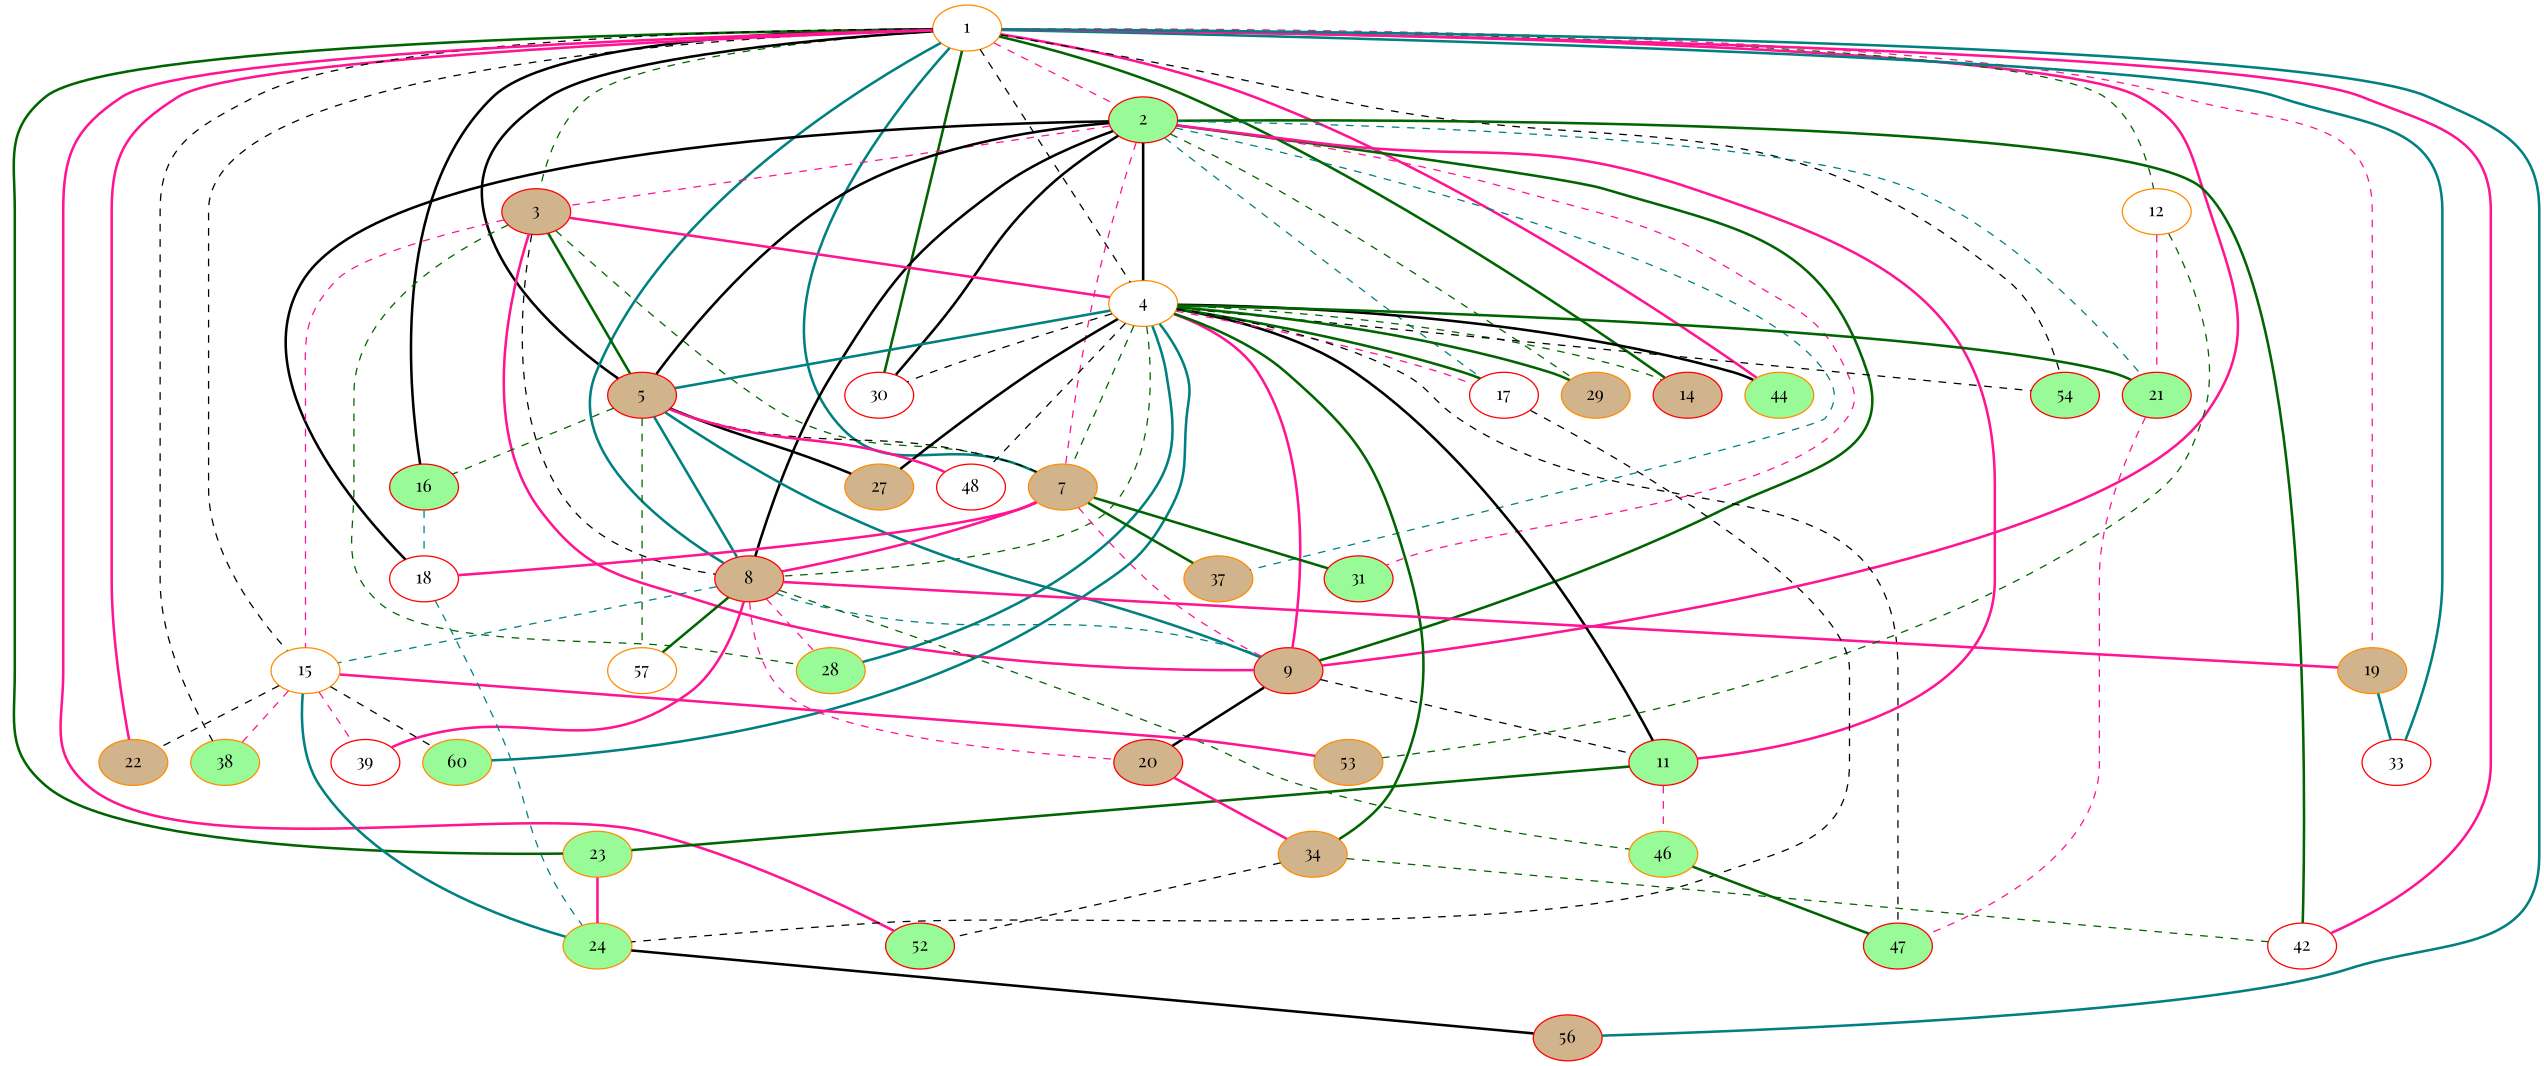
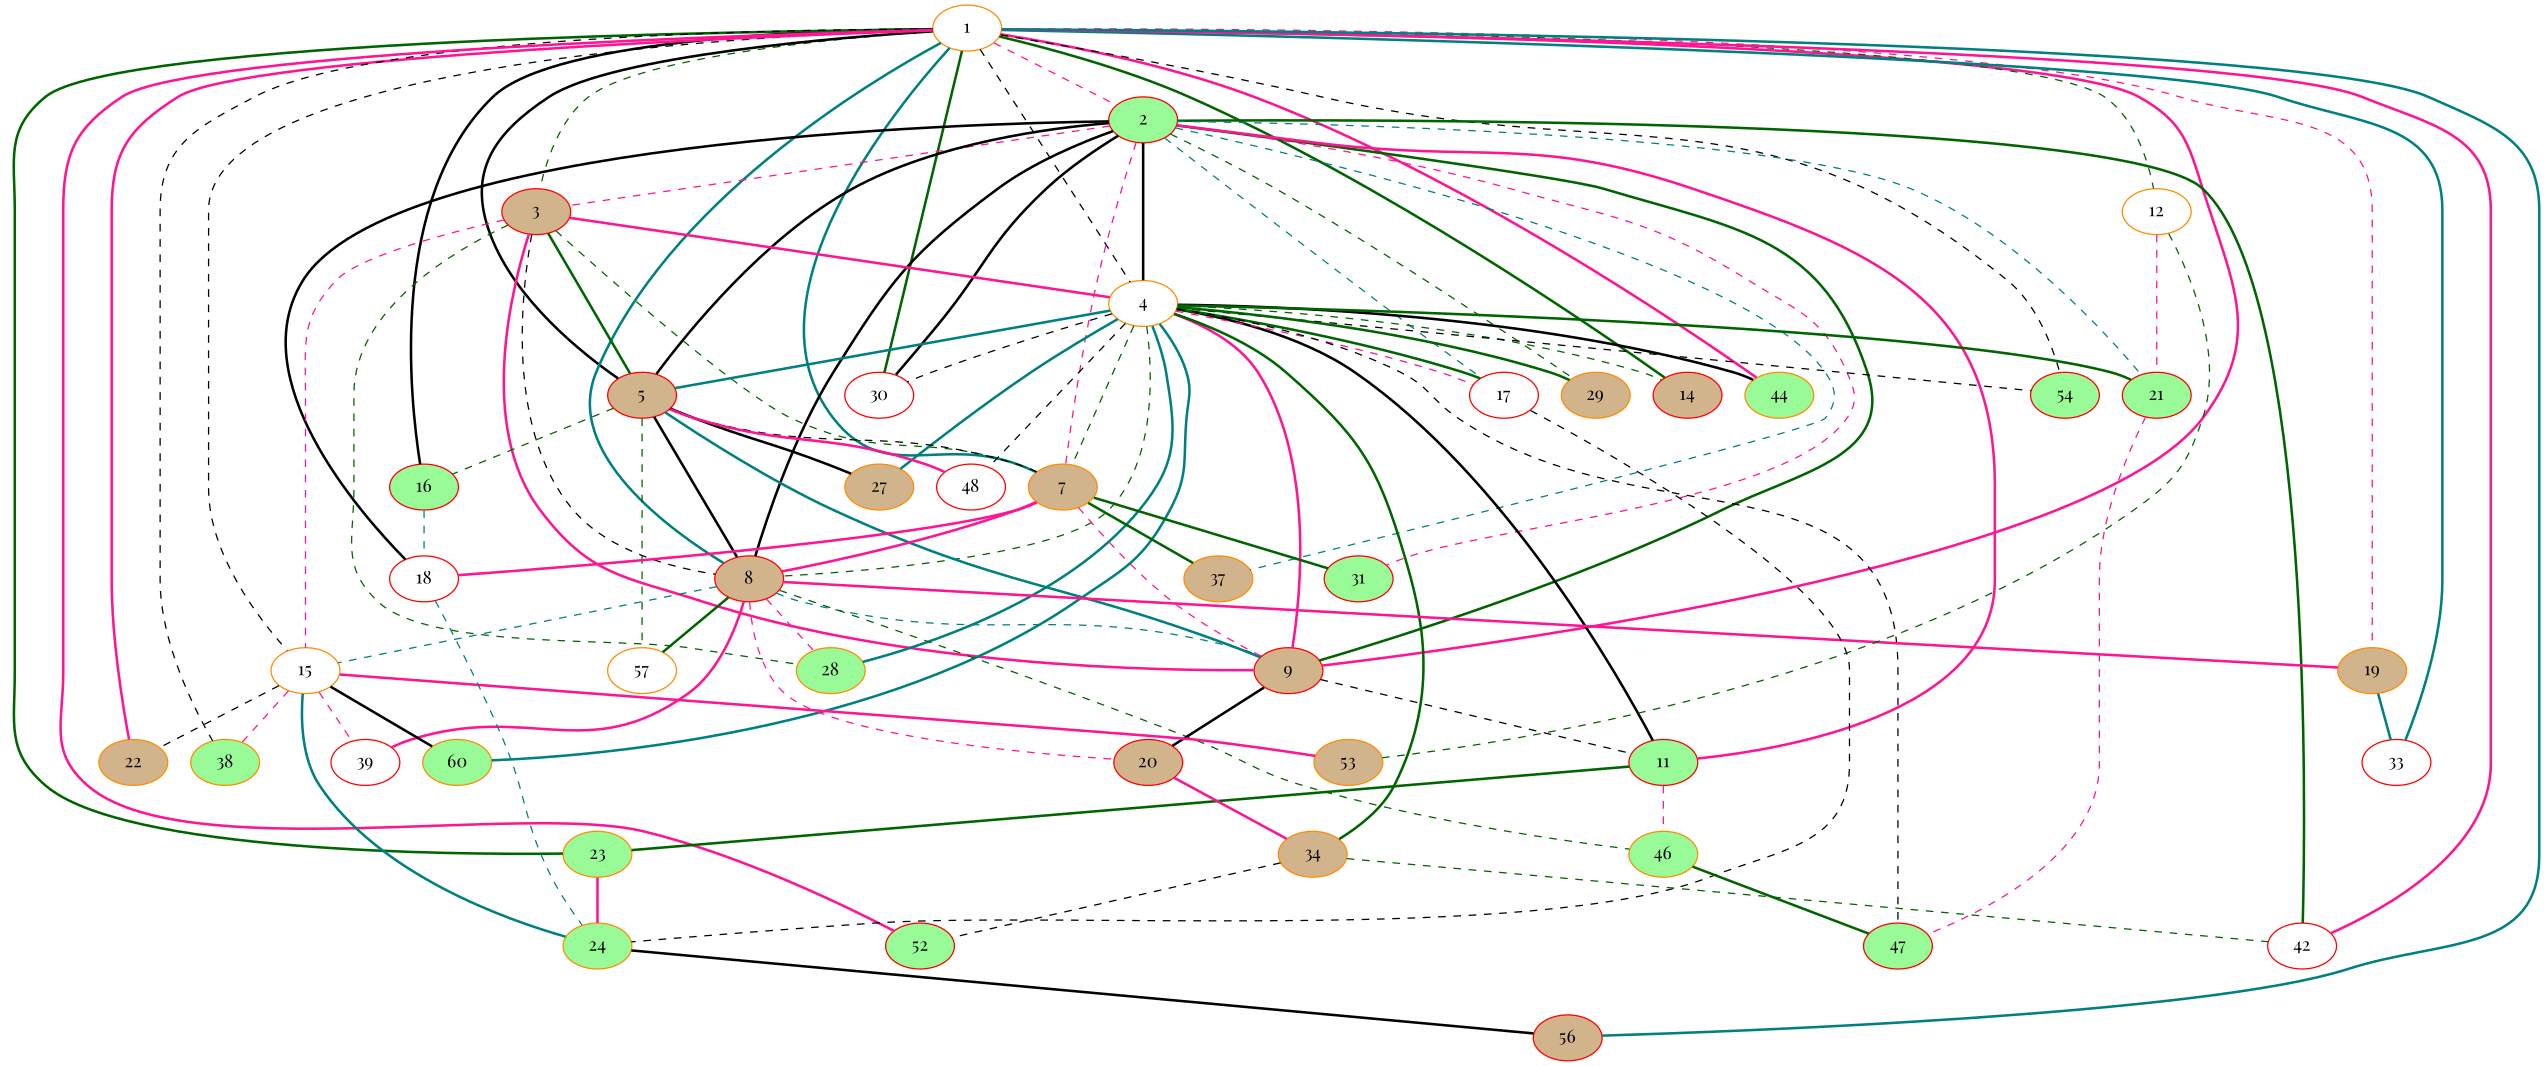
(1006, 390) -> (1006, 390)
(696, 487) -> (696, 487)
(381, 717) -> (381, 717)
